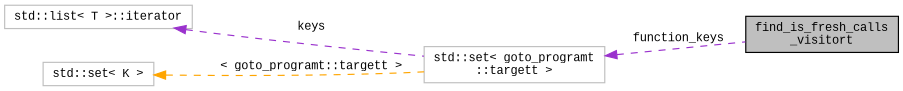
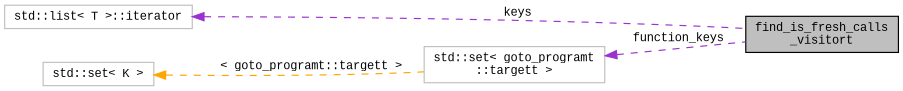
(305, 44) -> (475, 20)
